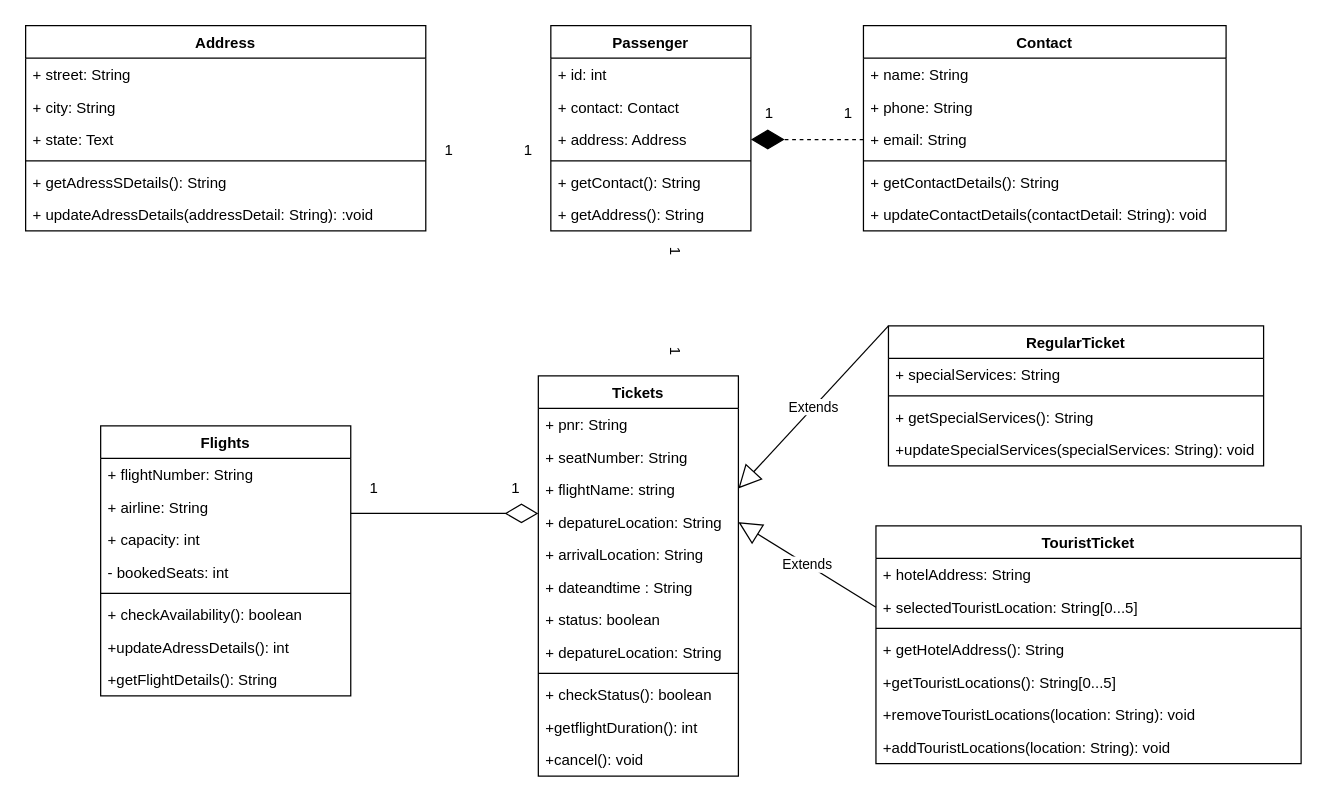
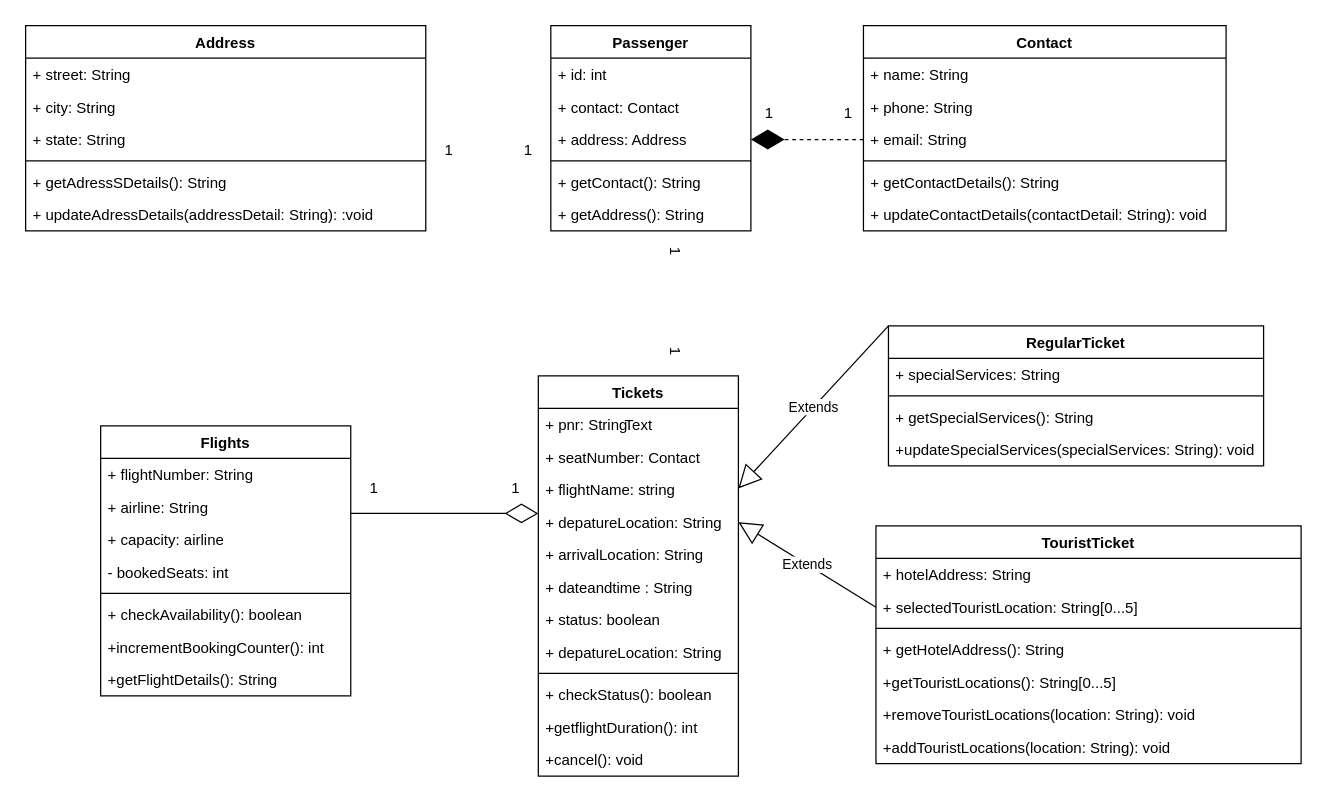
(81, 140) -> (88, 140)
none -> (638, 426)
(621, 458) -> (627, 458)
(161, 540) -> (174, 540)
(211, 648) -> (228, 648)
